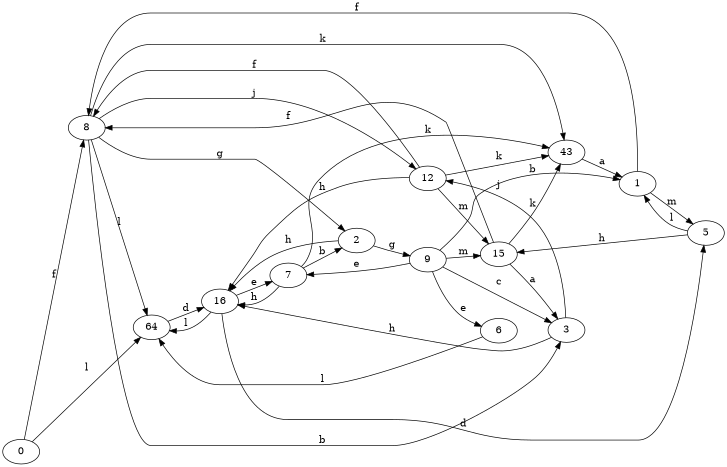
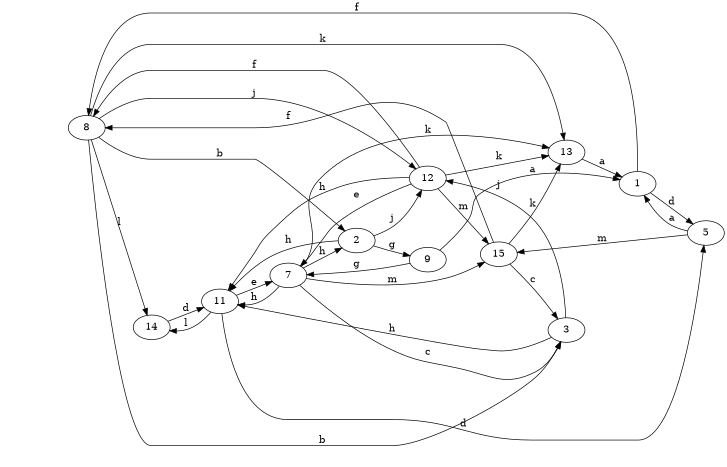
(566, 152) -> (566, 152)
(220, 154) -> (220, 154)
(533, 170) -> (533, 170)
(672, 202) -> (672, 202)
none -> (351, 213)
(672, 218) -> (672, 218)
none -> (400, 221)
(602, 239) -> (602, 239)
(323, 252) -> (323, 252)
(460, 257) -> (394, 285)
(357, 264) -> (357, 264)
(533, 280) -> (533, 280)
(494, 293) -> (424, 361)
(220, 301) -> (220, 301)
(152, 327) -> (152, 327)
(499, 331) -> none
(21, 452) -> none
